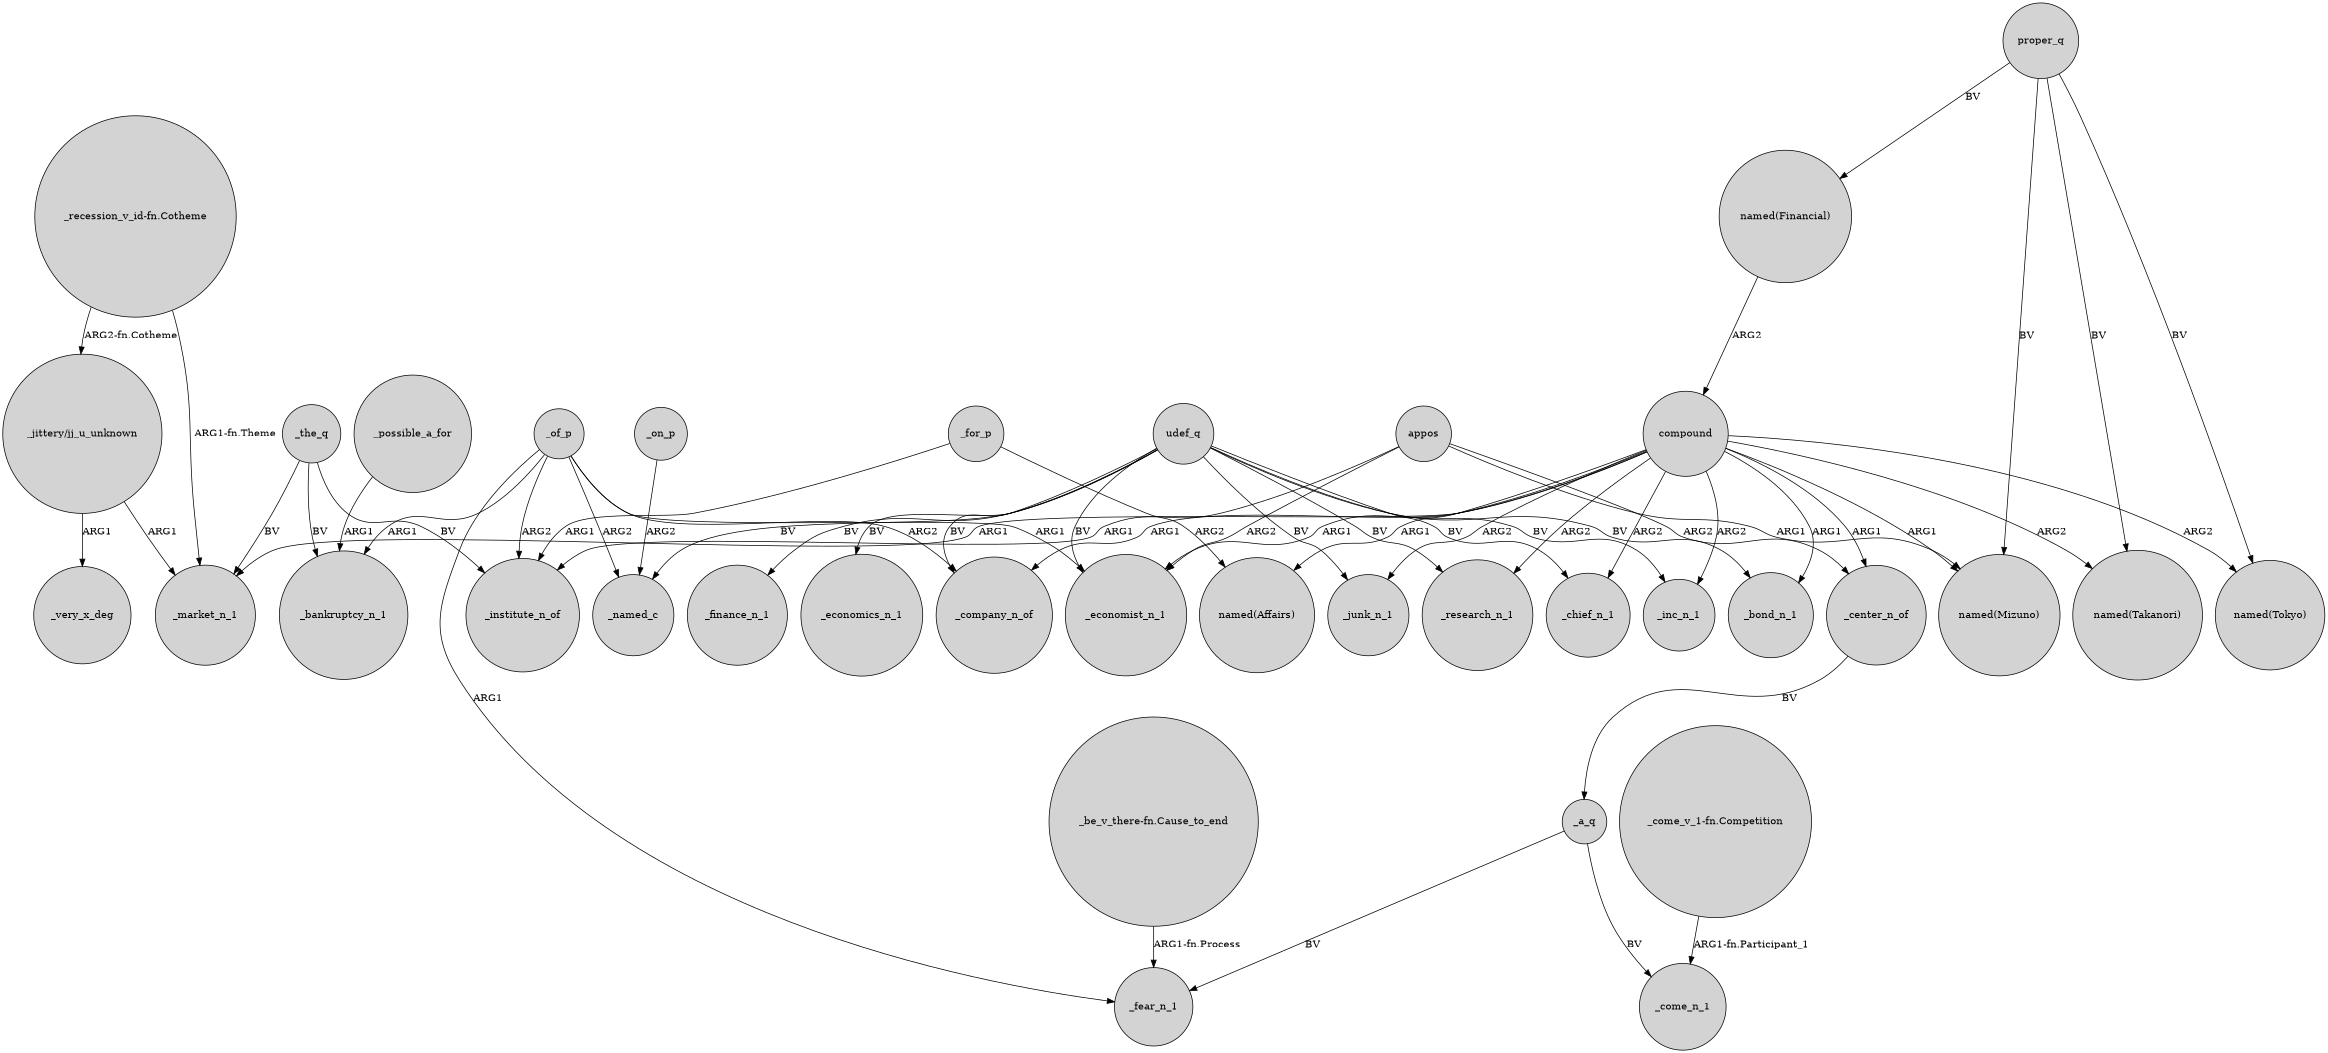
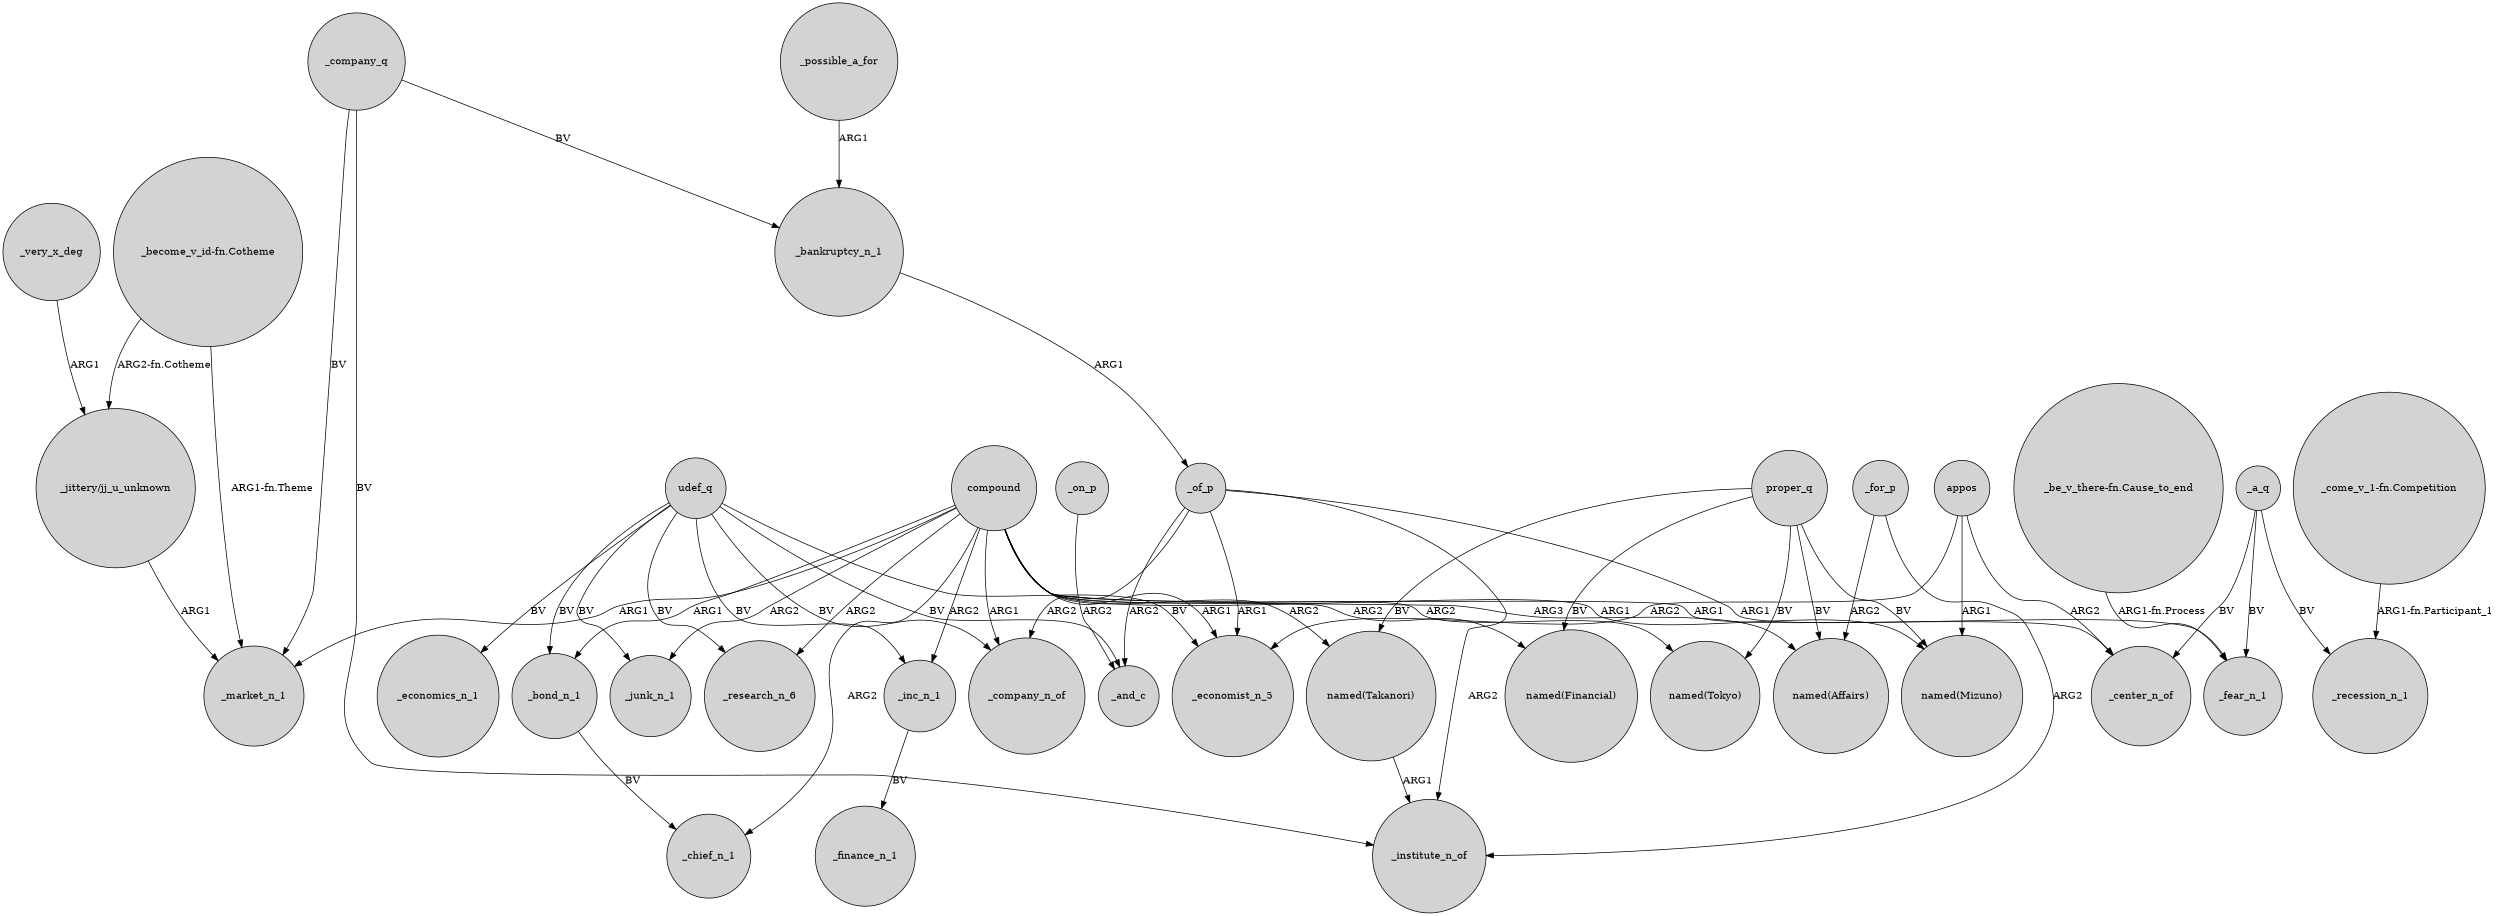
(136, 216) -> (208, 252)
(1732, 332) -> (1344, 614)
(312, 434) -> (357, 62)
(462, 518) -> (1057, 345)
(965, 520) -> (896, 766)
(1435, 527) -> (621, 781)
(581, 532) -> (2068, 696)
(1416, 532) -> (1549, 611)
(82, 536) -> (67, 355)
(988, 544) -> (1400, 776)
none -> (1808, 579)
(633, 615) -> (1129, 696)
(1126, 615) -> (1233, 696)
(1478, 615) -> (760, 696)
(1692, 690) -> (2231, 589)
(1683, 1007) -> (2370, 696)
